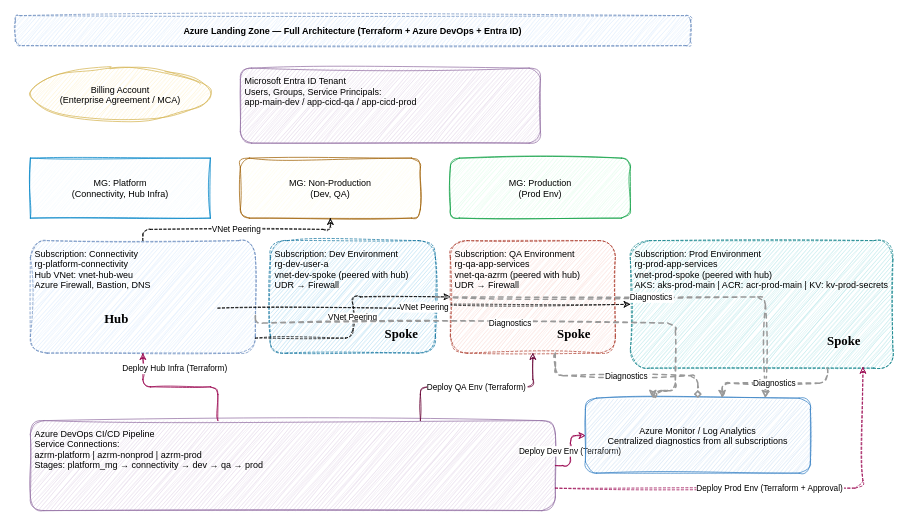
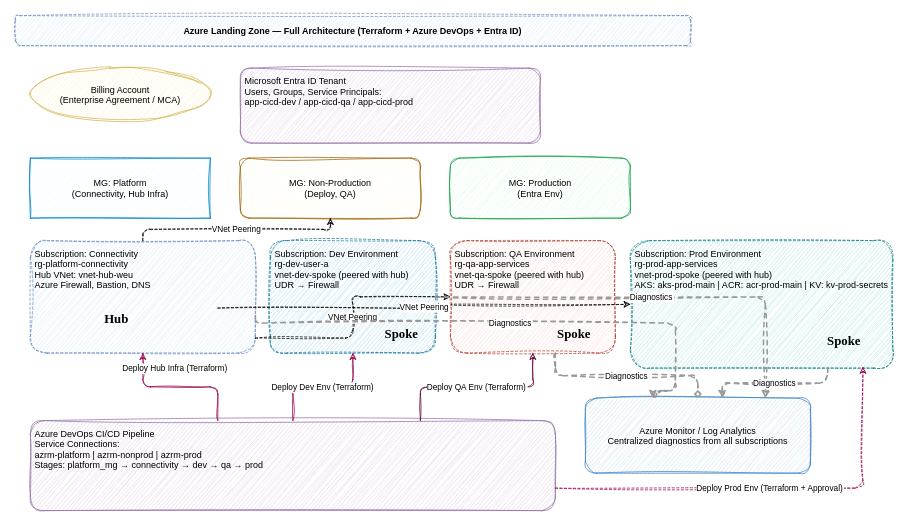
(303, 81) -> (303, 81)
(330, 183) -> (330, 183)
(540, 183) -> (540, 183)
(518, 254) -> (518, 254)
(570, 451) -> (321, 387)
